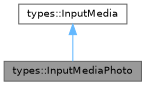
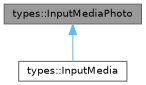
(73, 48) -> (73, 48)
